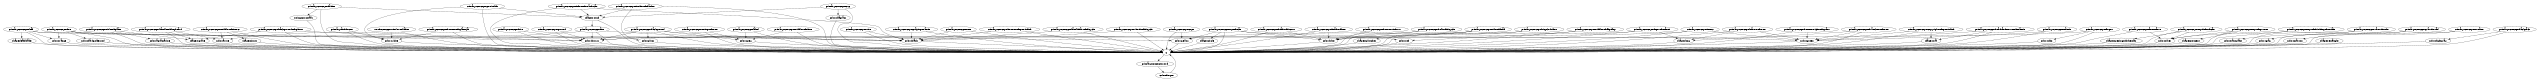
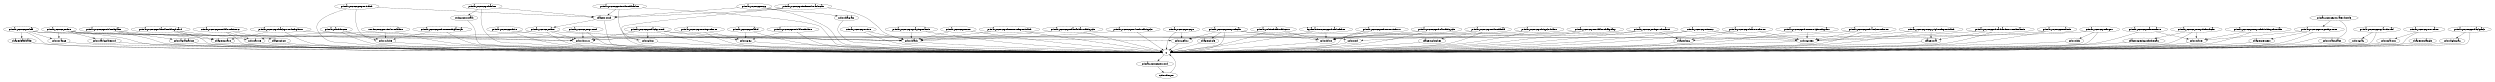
(1276, 29) -> (1273, 29)
(1329, 29) -> (1326, 29)
(2297, 35) -> (2327, 23)
